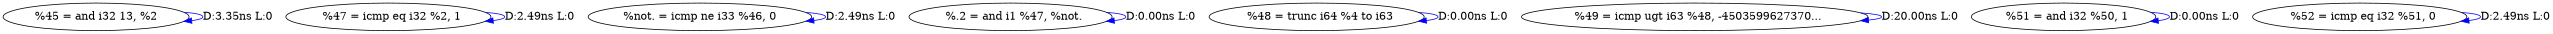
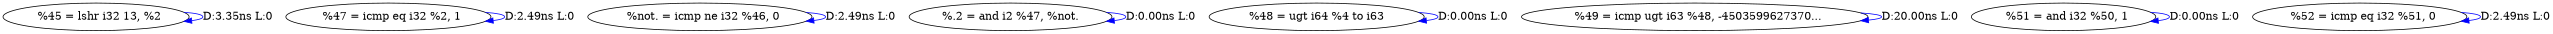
(96, 17) -> (96, 17)
(700, 17) -> (700, 17)
(1011, 17) -> (1011, 17)
(1317, 17) -> (1317, 17)
